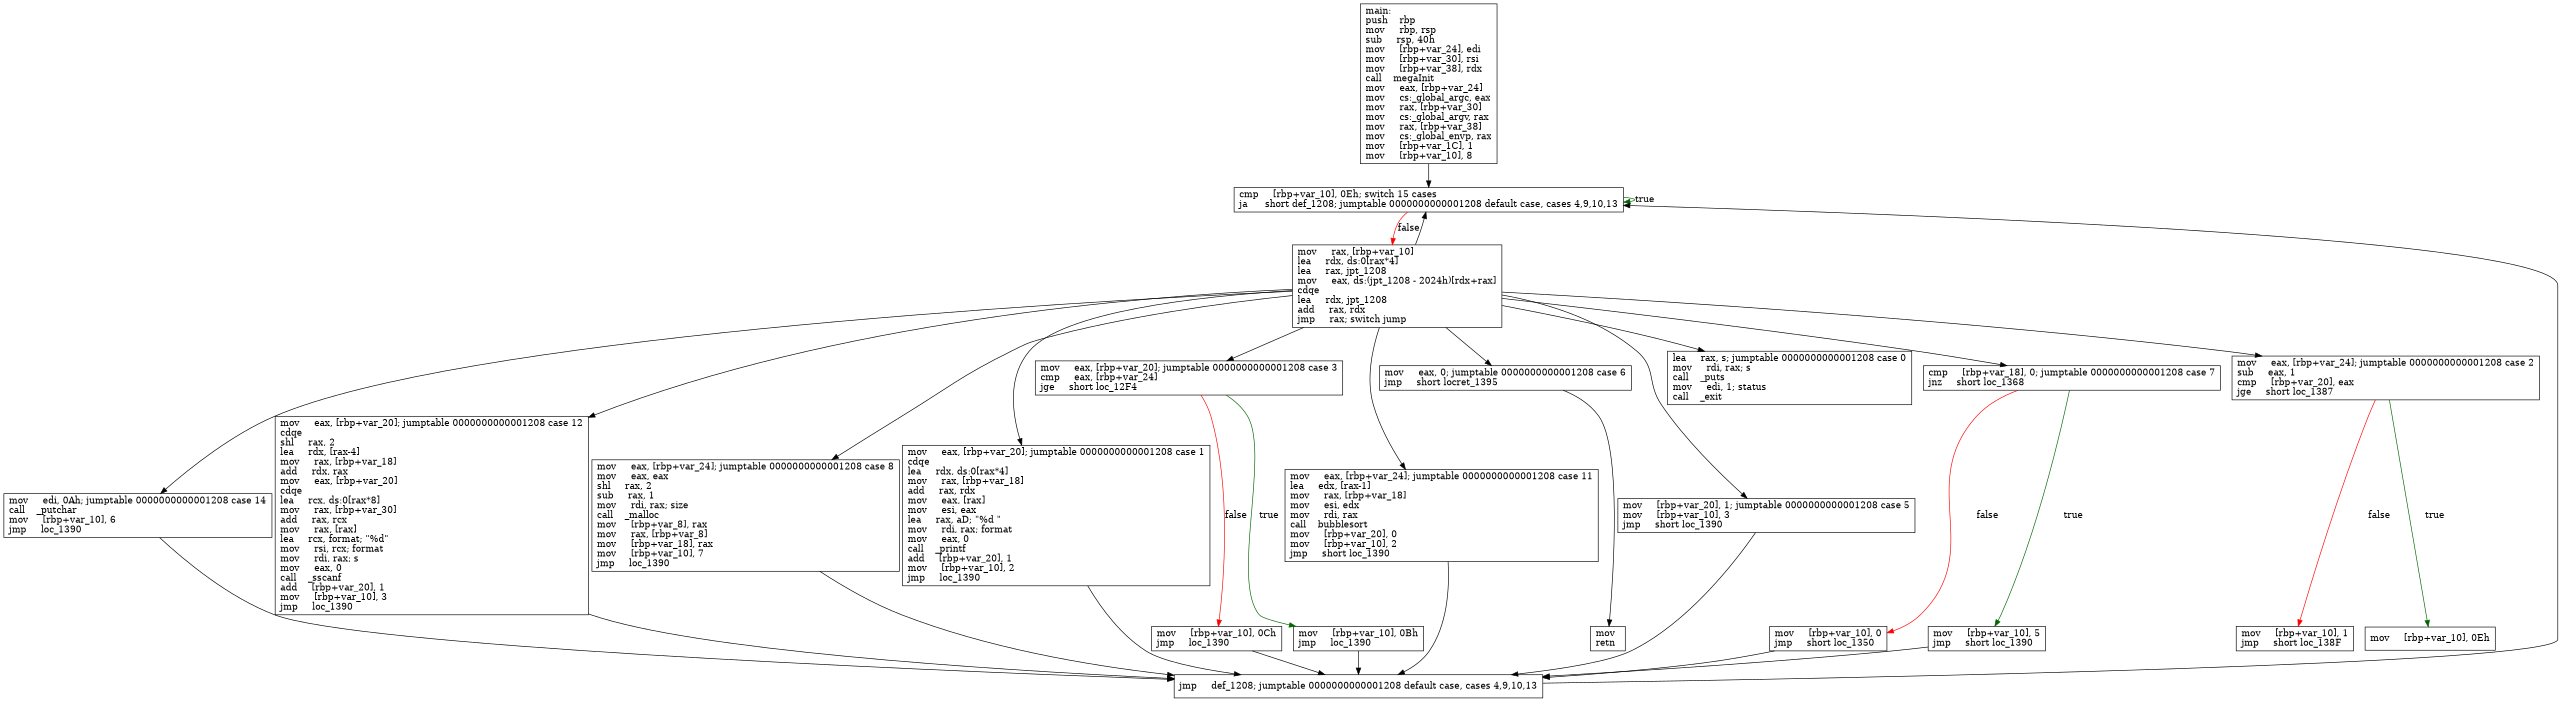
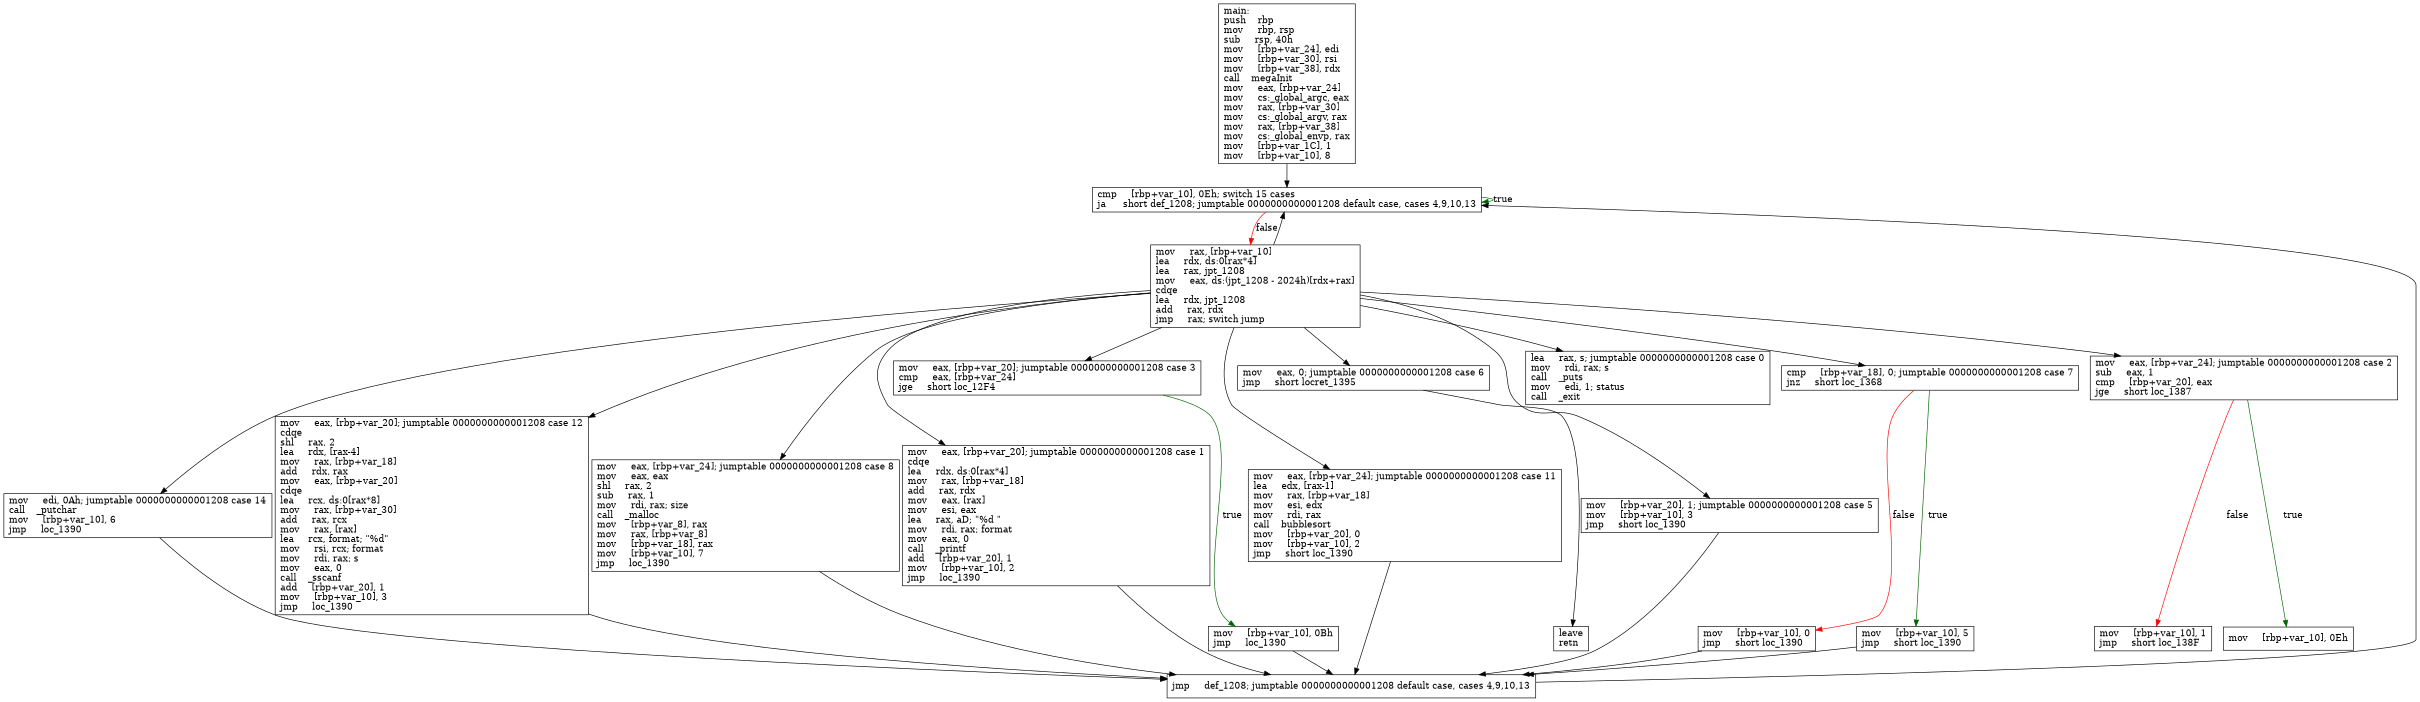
(1217, 639) -> none
(1608, 639) -> (1571, 639)
(1828, 639) -> (1757, 639)
